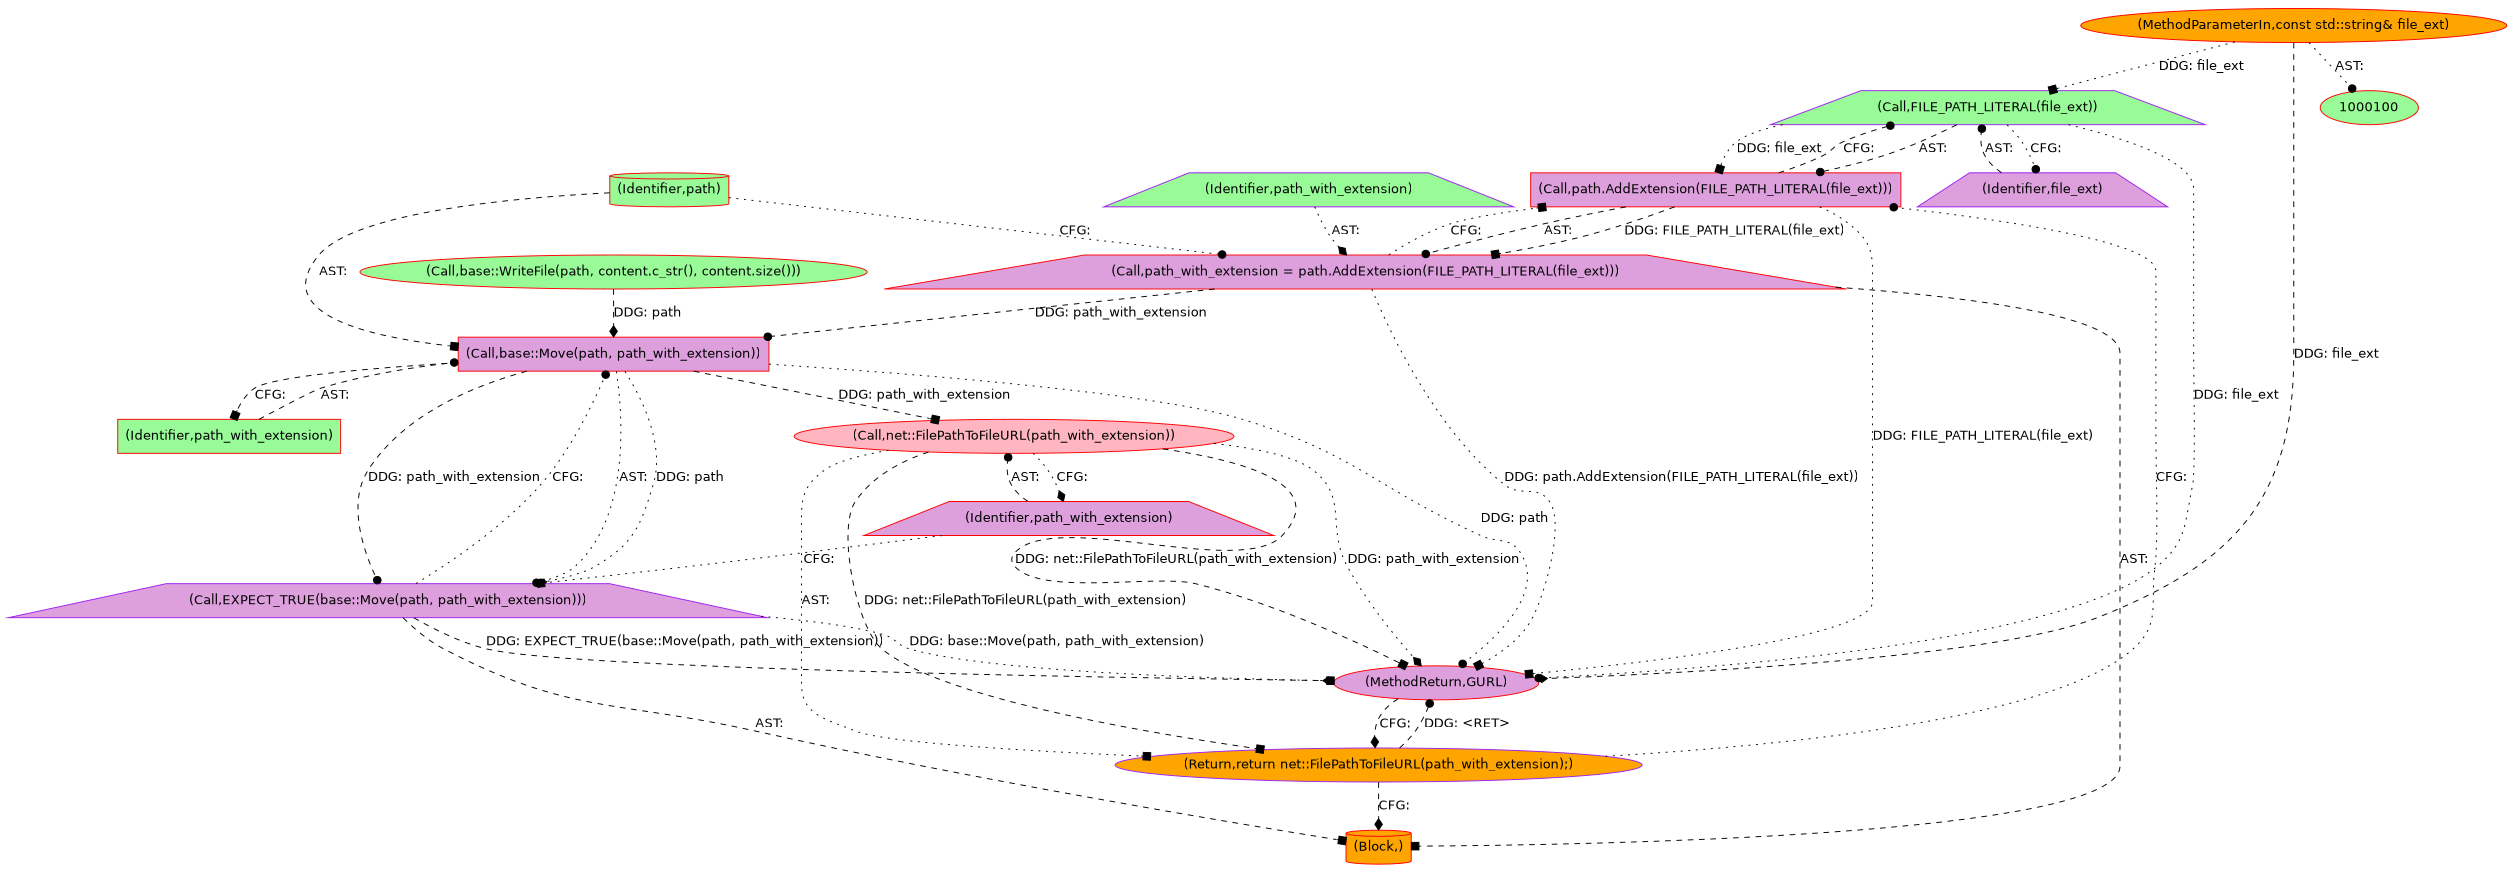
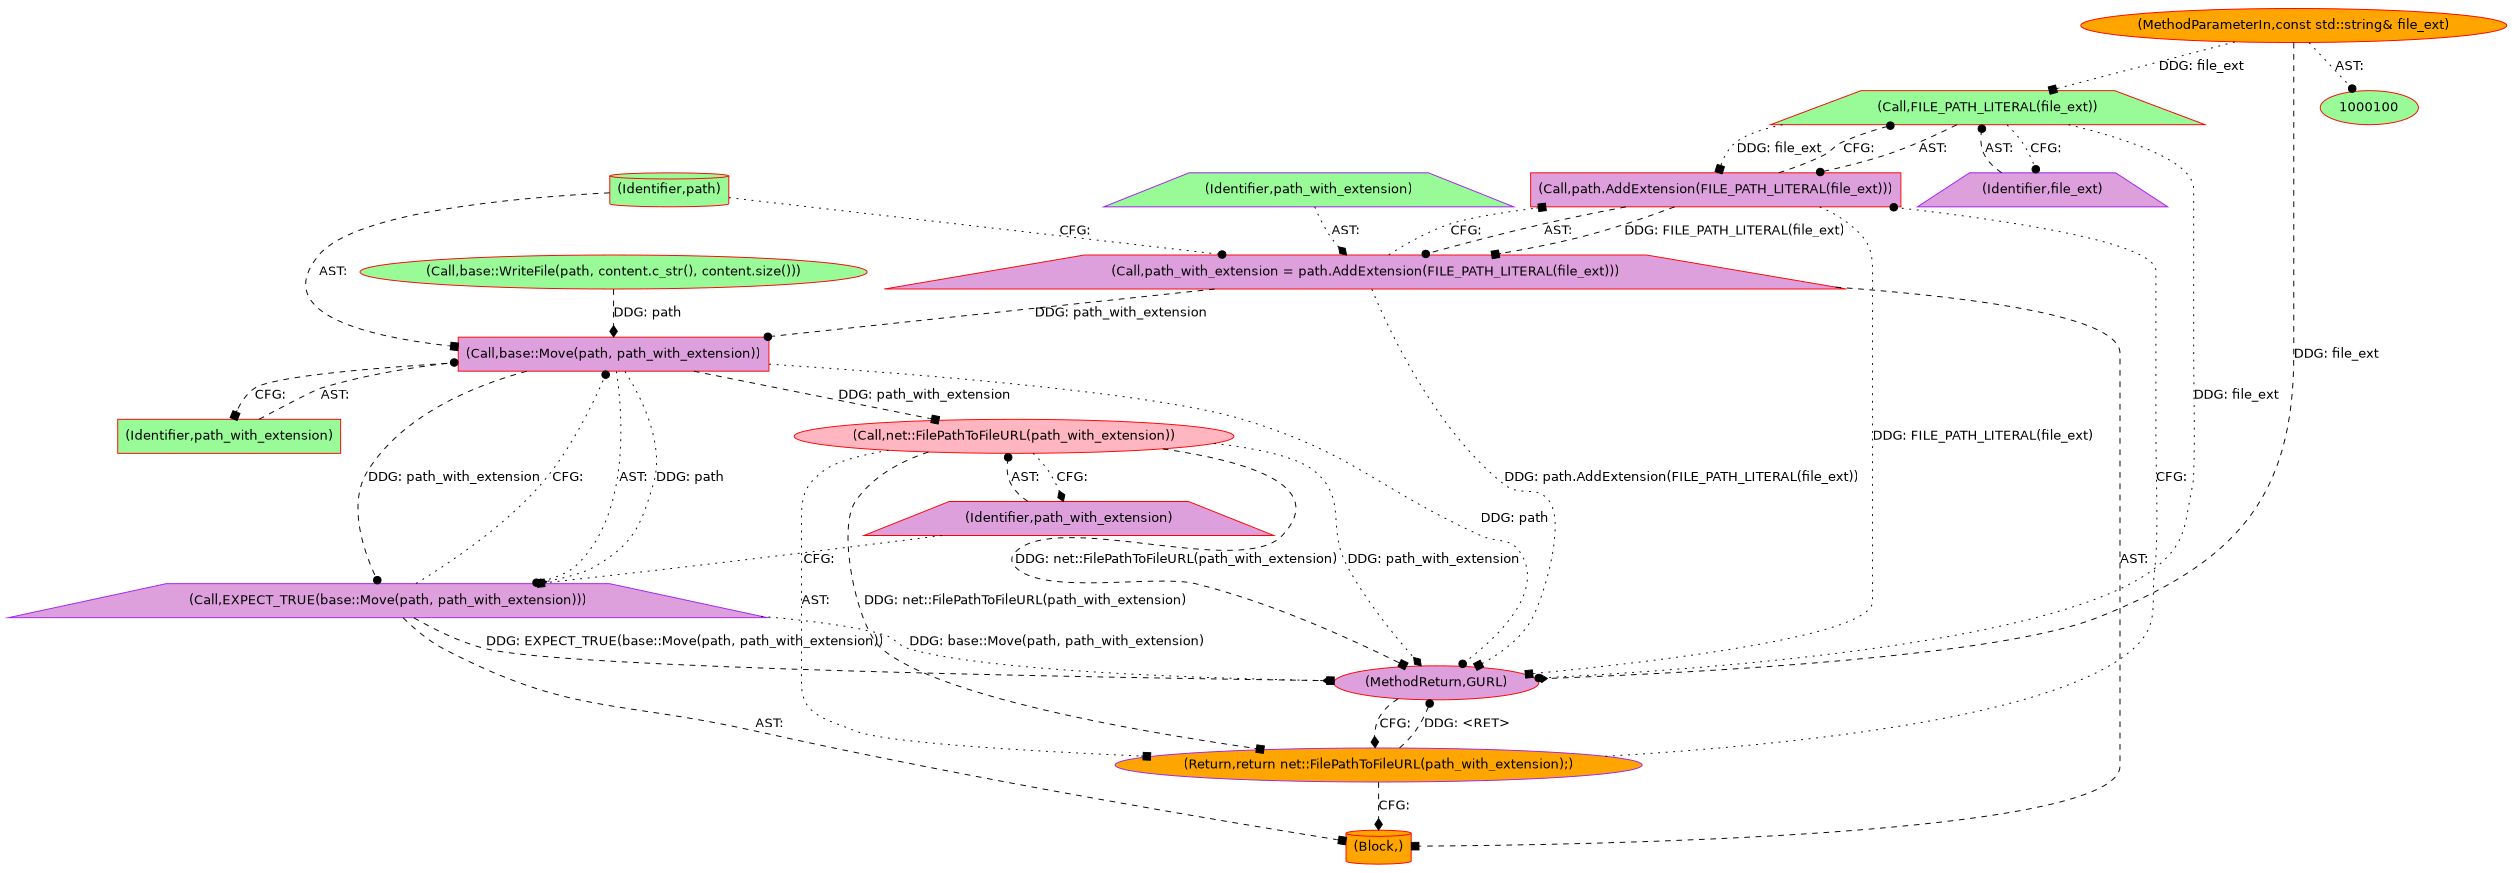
(1988, 108) -> (1988, 108)
